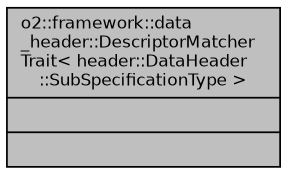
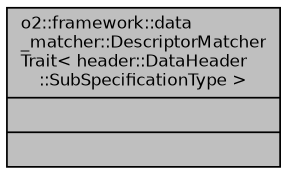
(138, 42) -> (144, 42)
